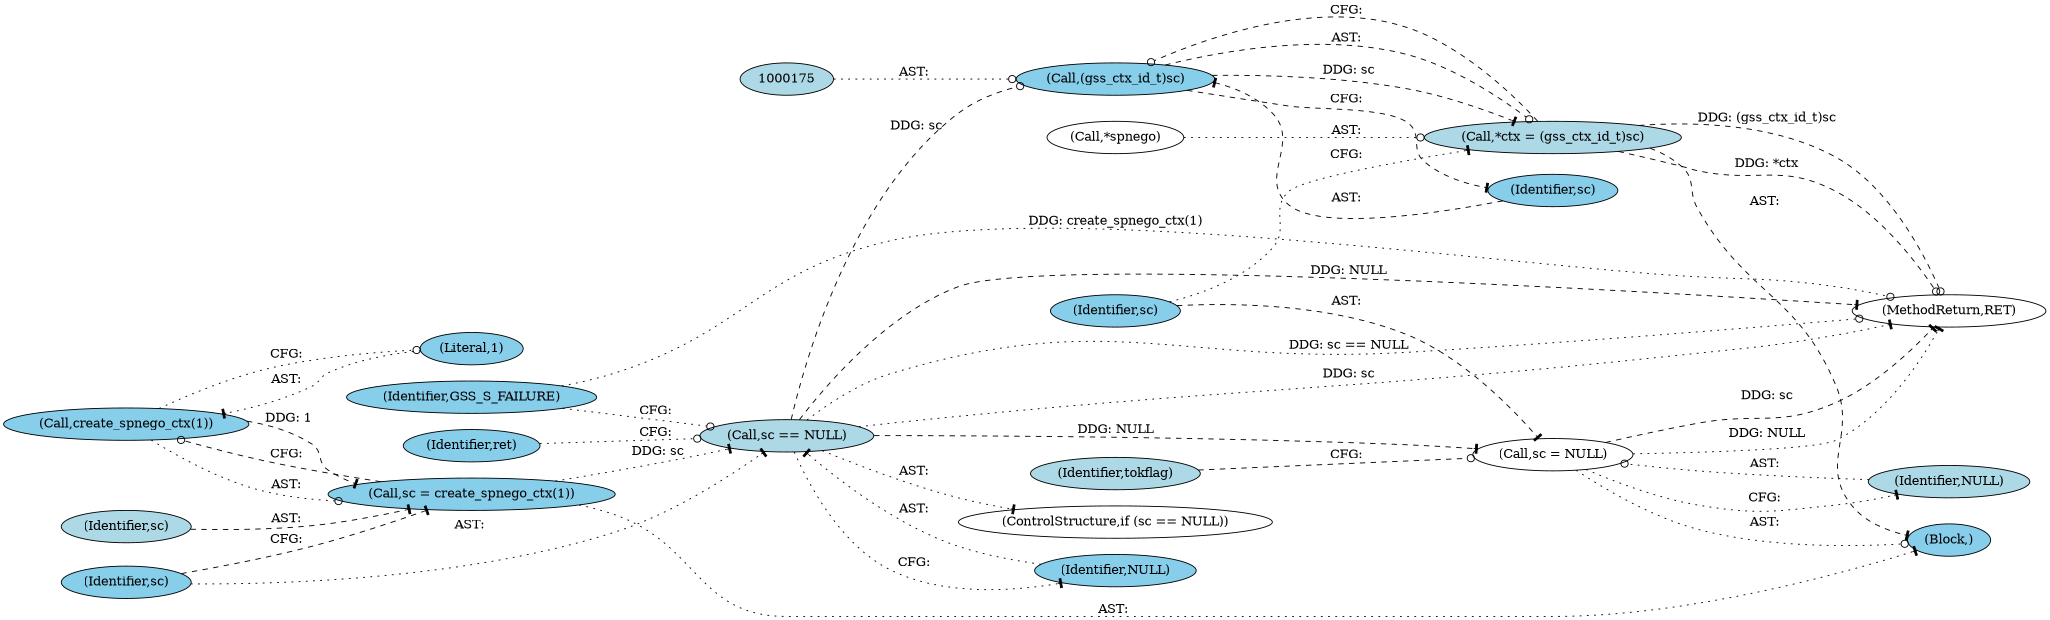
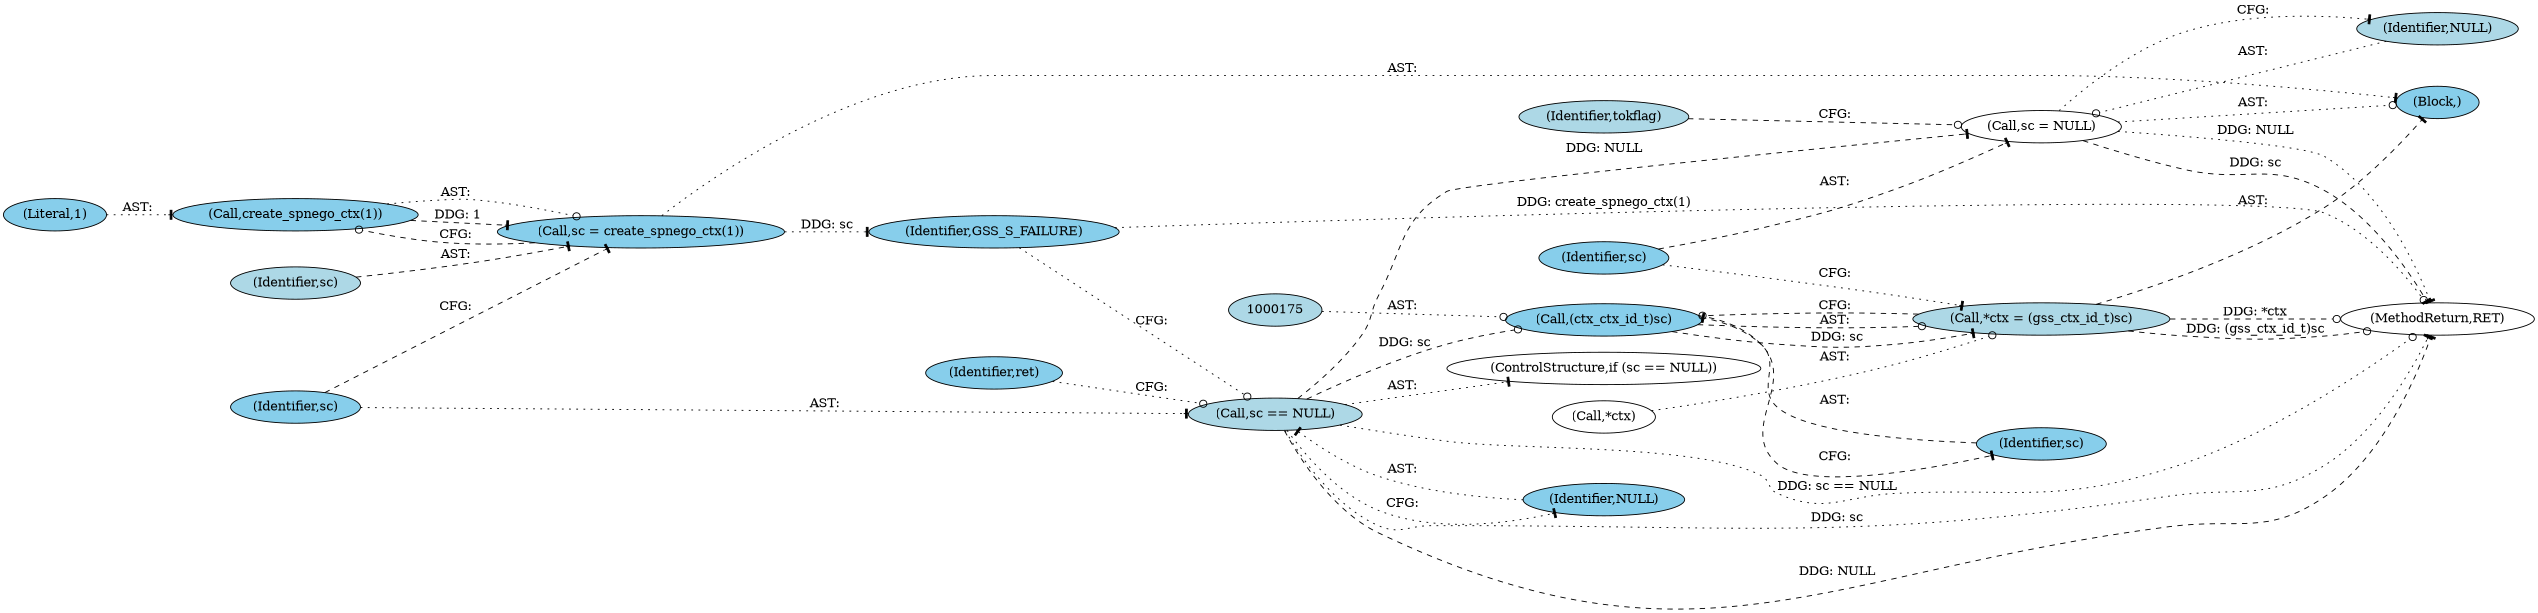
(1115, 79) -> (1604, 320)
(1115, 137) -> (1604, 417)
(283, 365) -> none
(641, 466) -> (824, 232)
